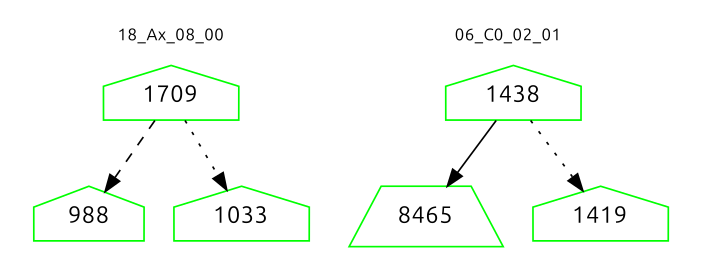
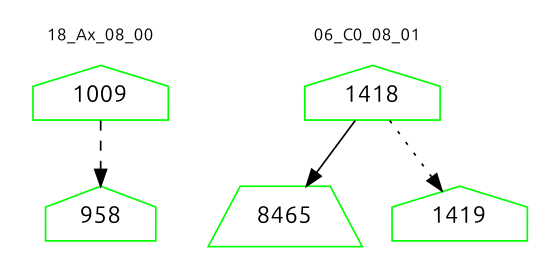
(508, 36) -> (367, 36)
(171, 96) -> (101, 96)
(513, 96) -> (372, 96)
(89, 216) -> (101, 216)
(242, 216) -> none
